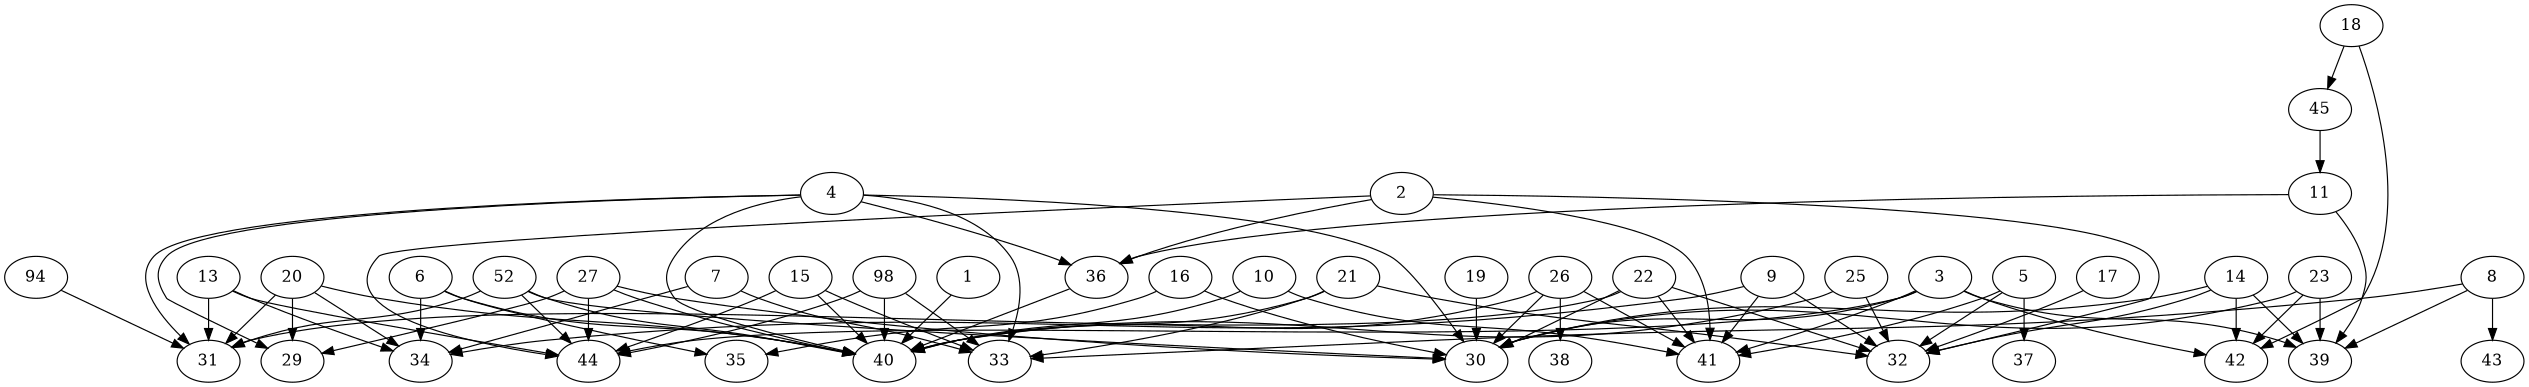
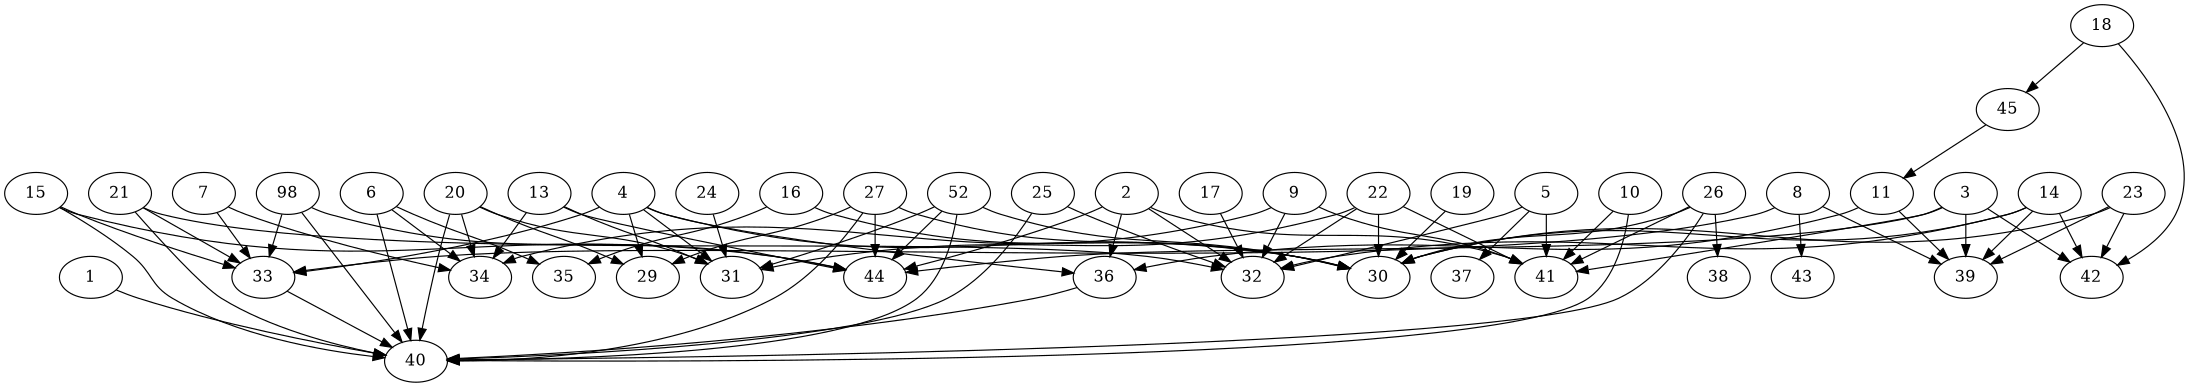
(667, 276) -> (335, 317)
(36, 277) -> (707, 193)
(1714, 319) -> none
